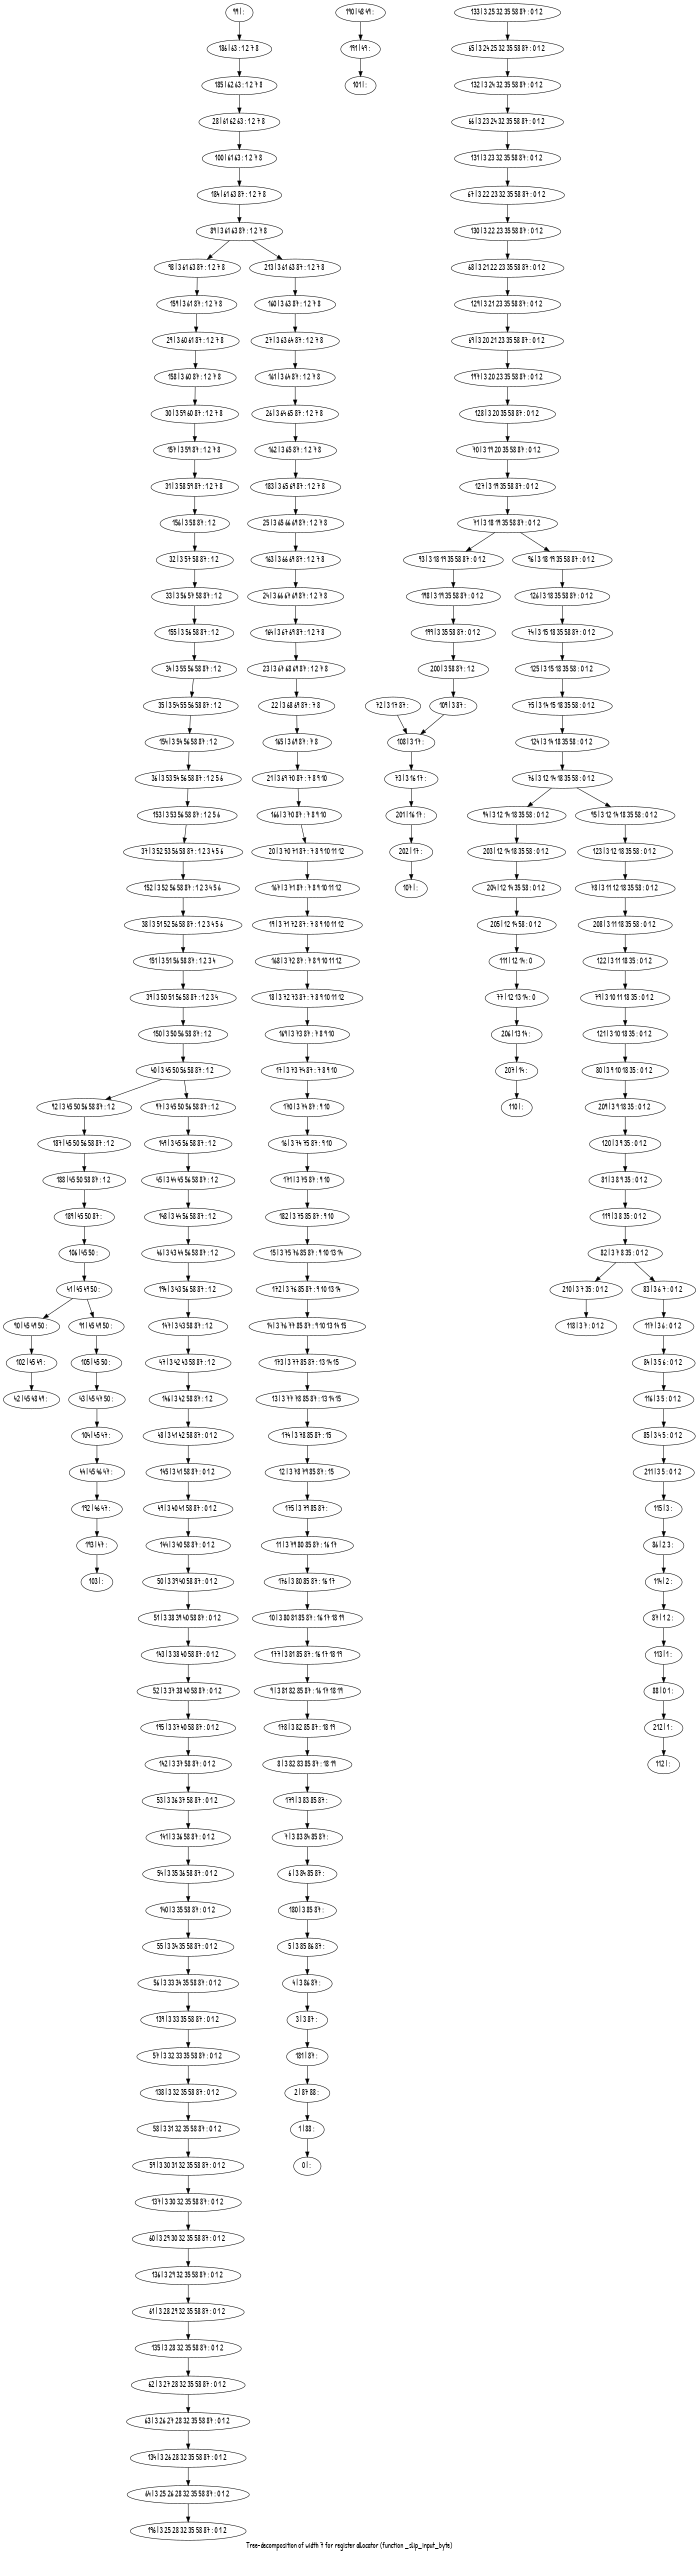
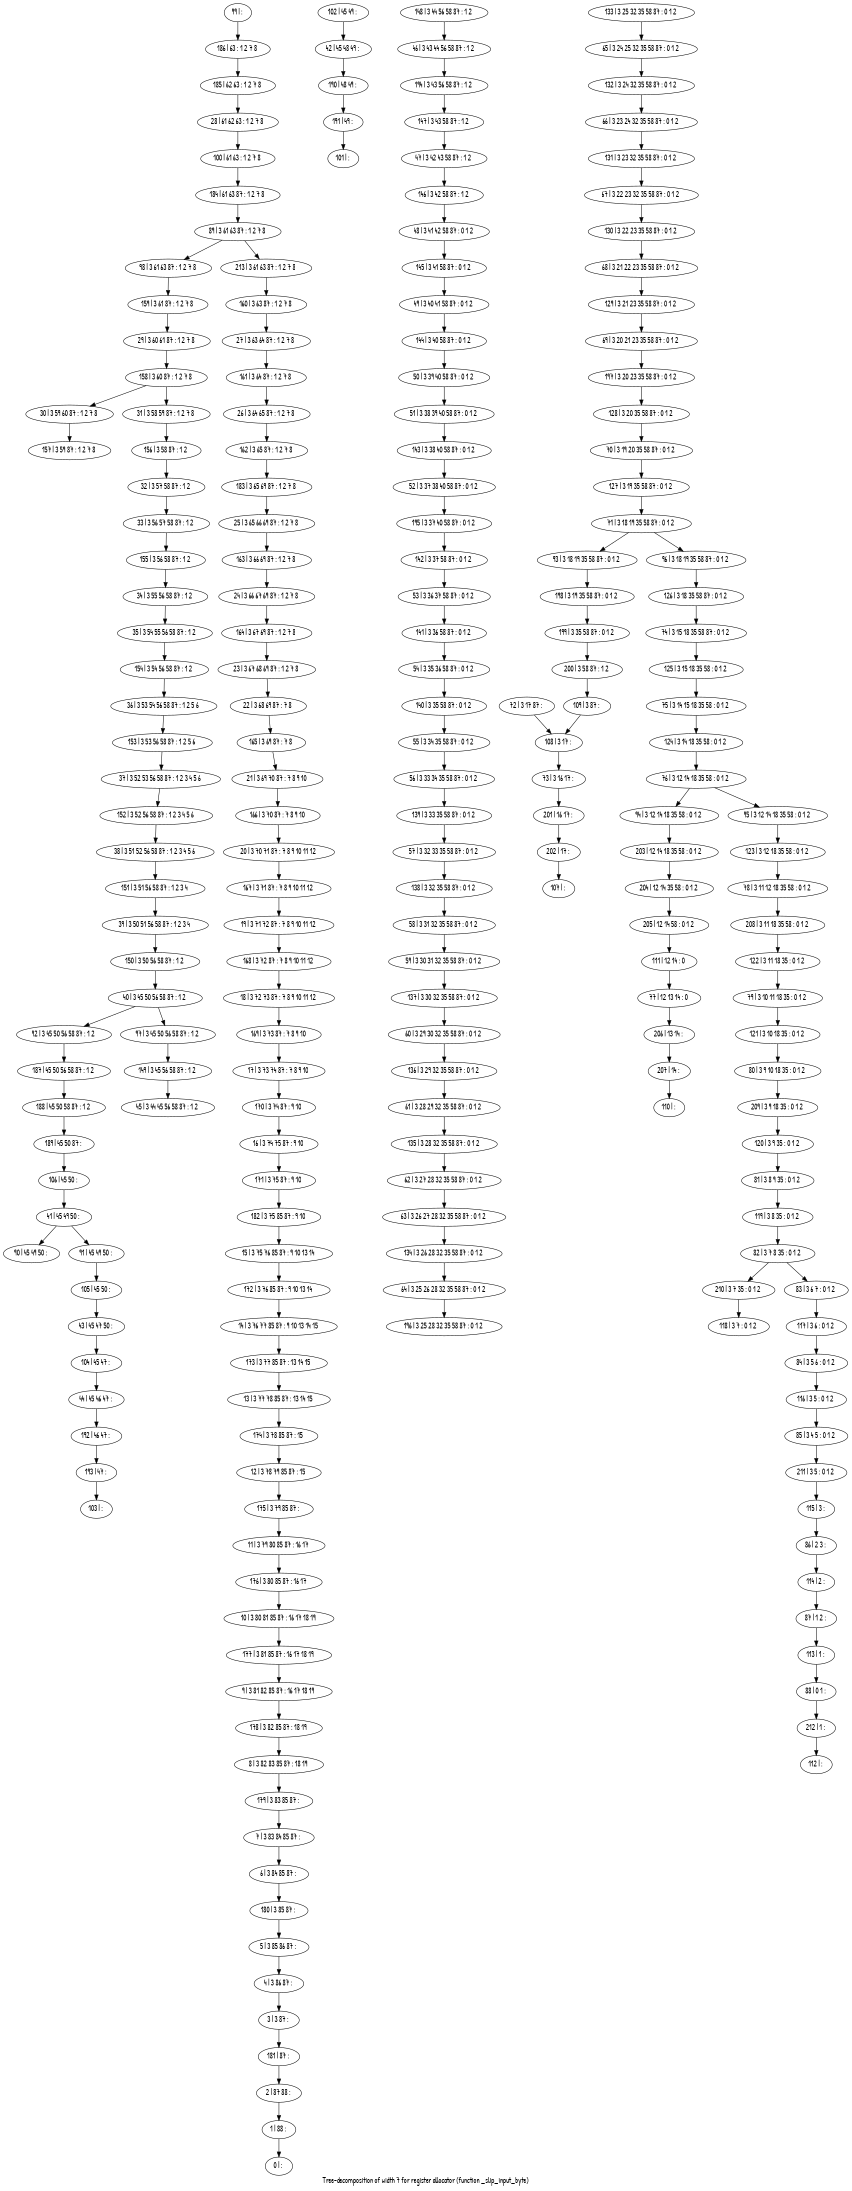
none -> (343, 65)
(195, 466) -> (166, 393)
(188, 1196) -> none
(32, 1342) -> none
